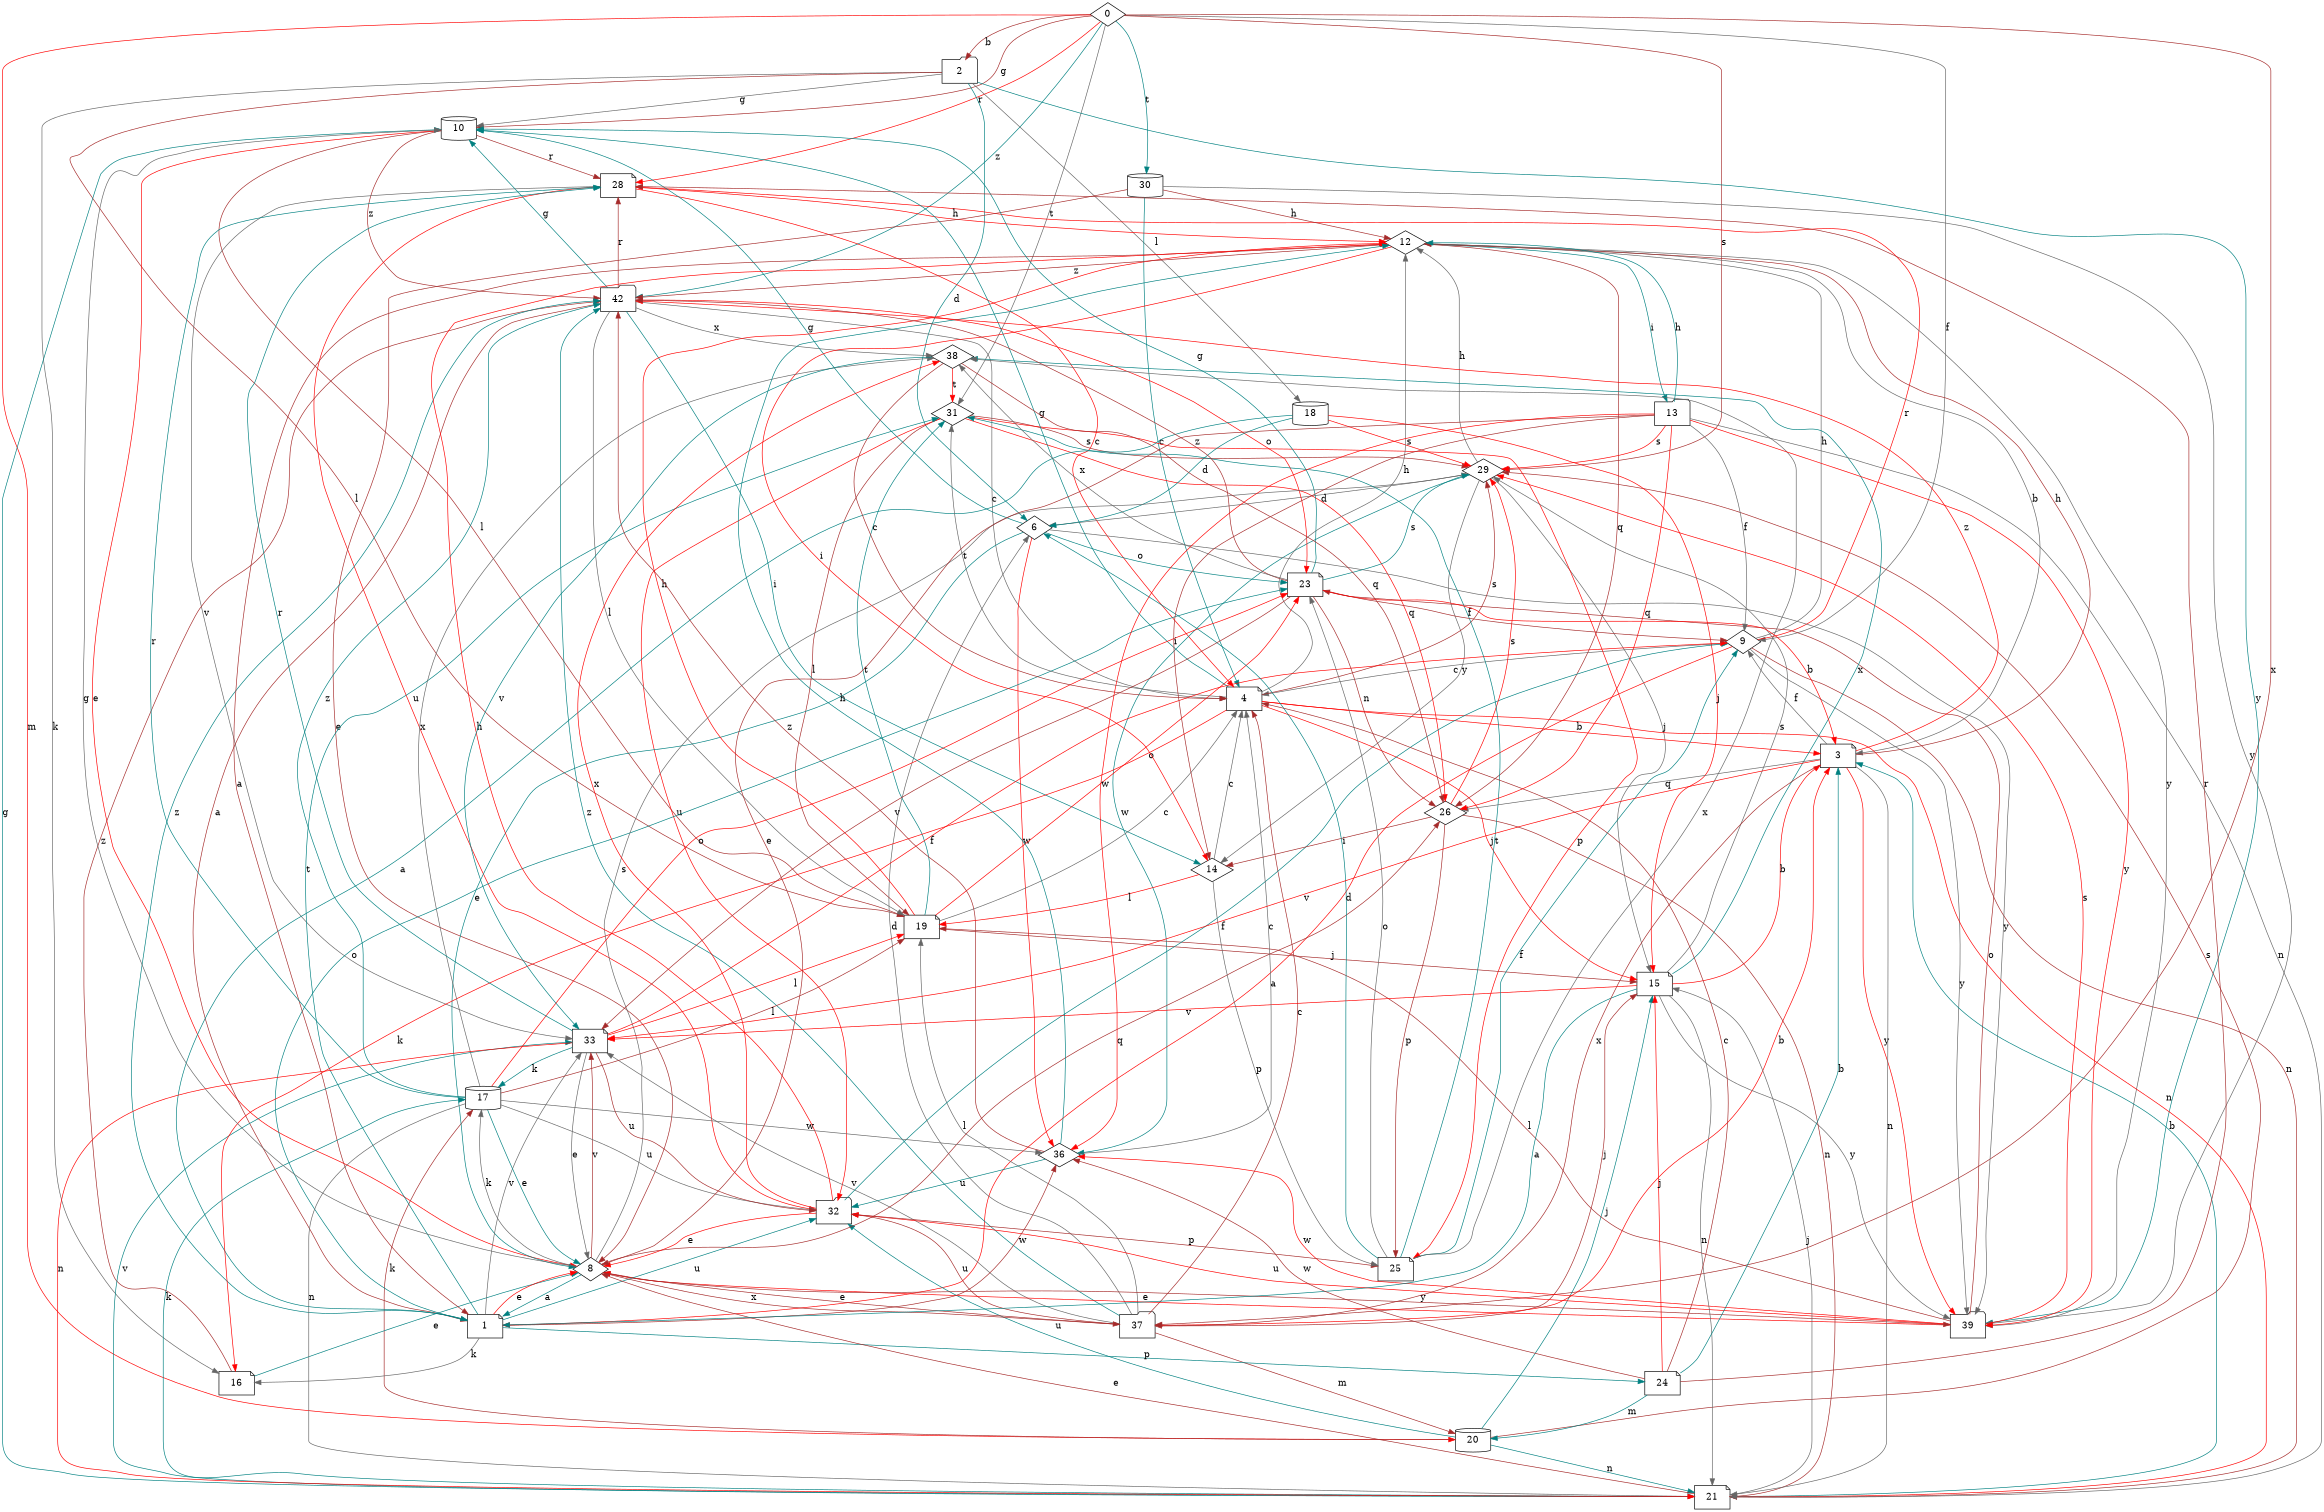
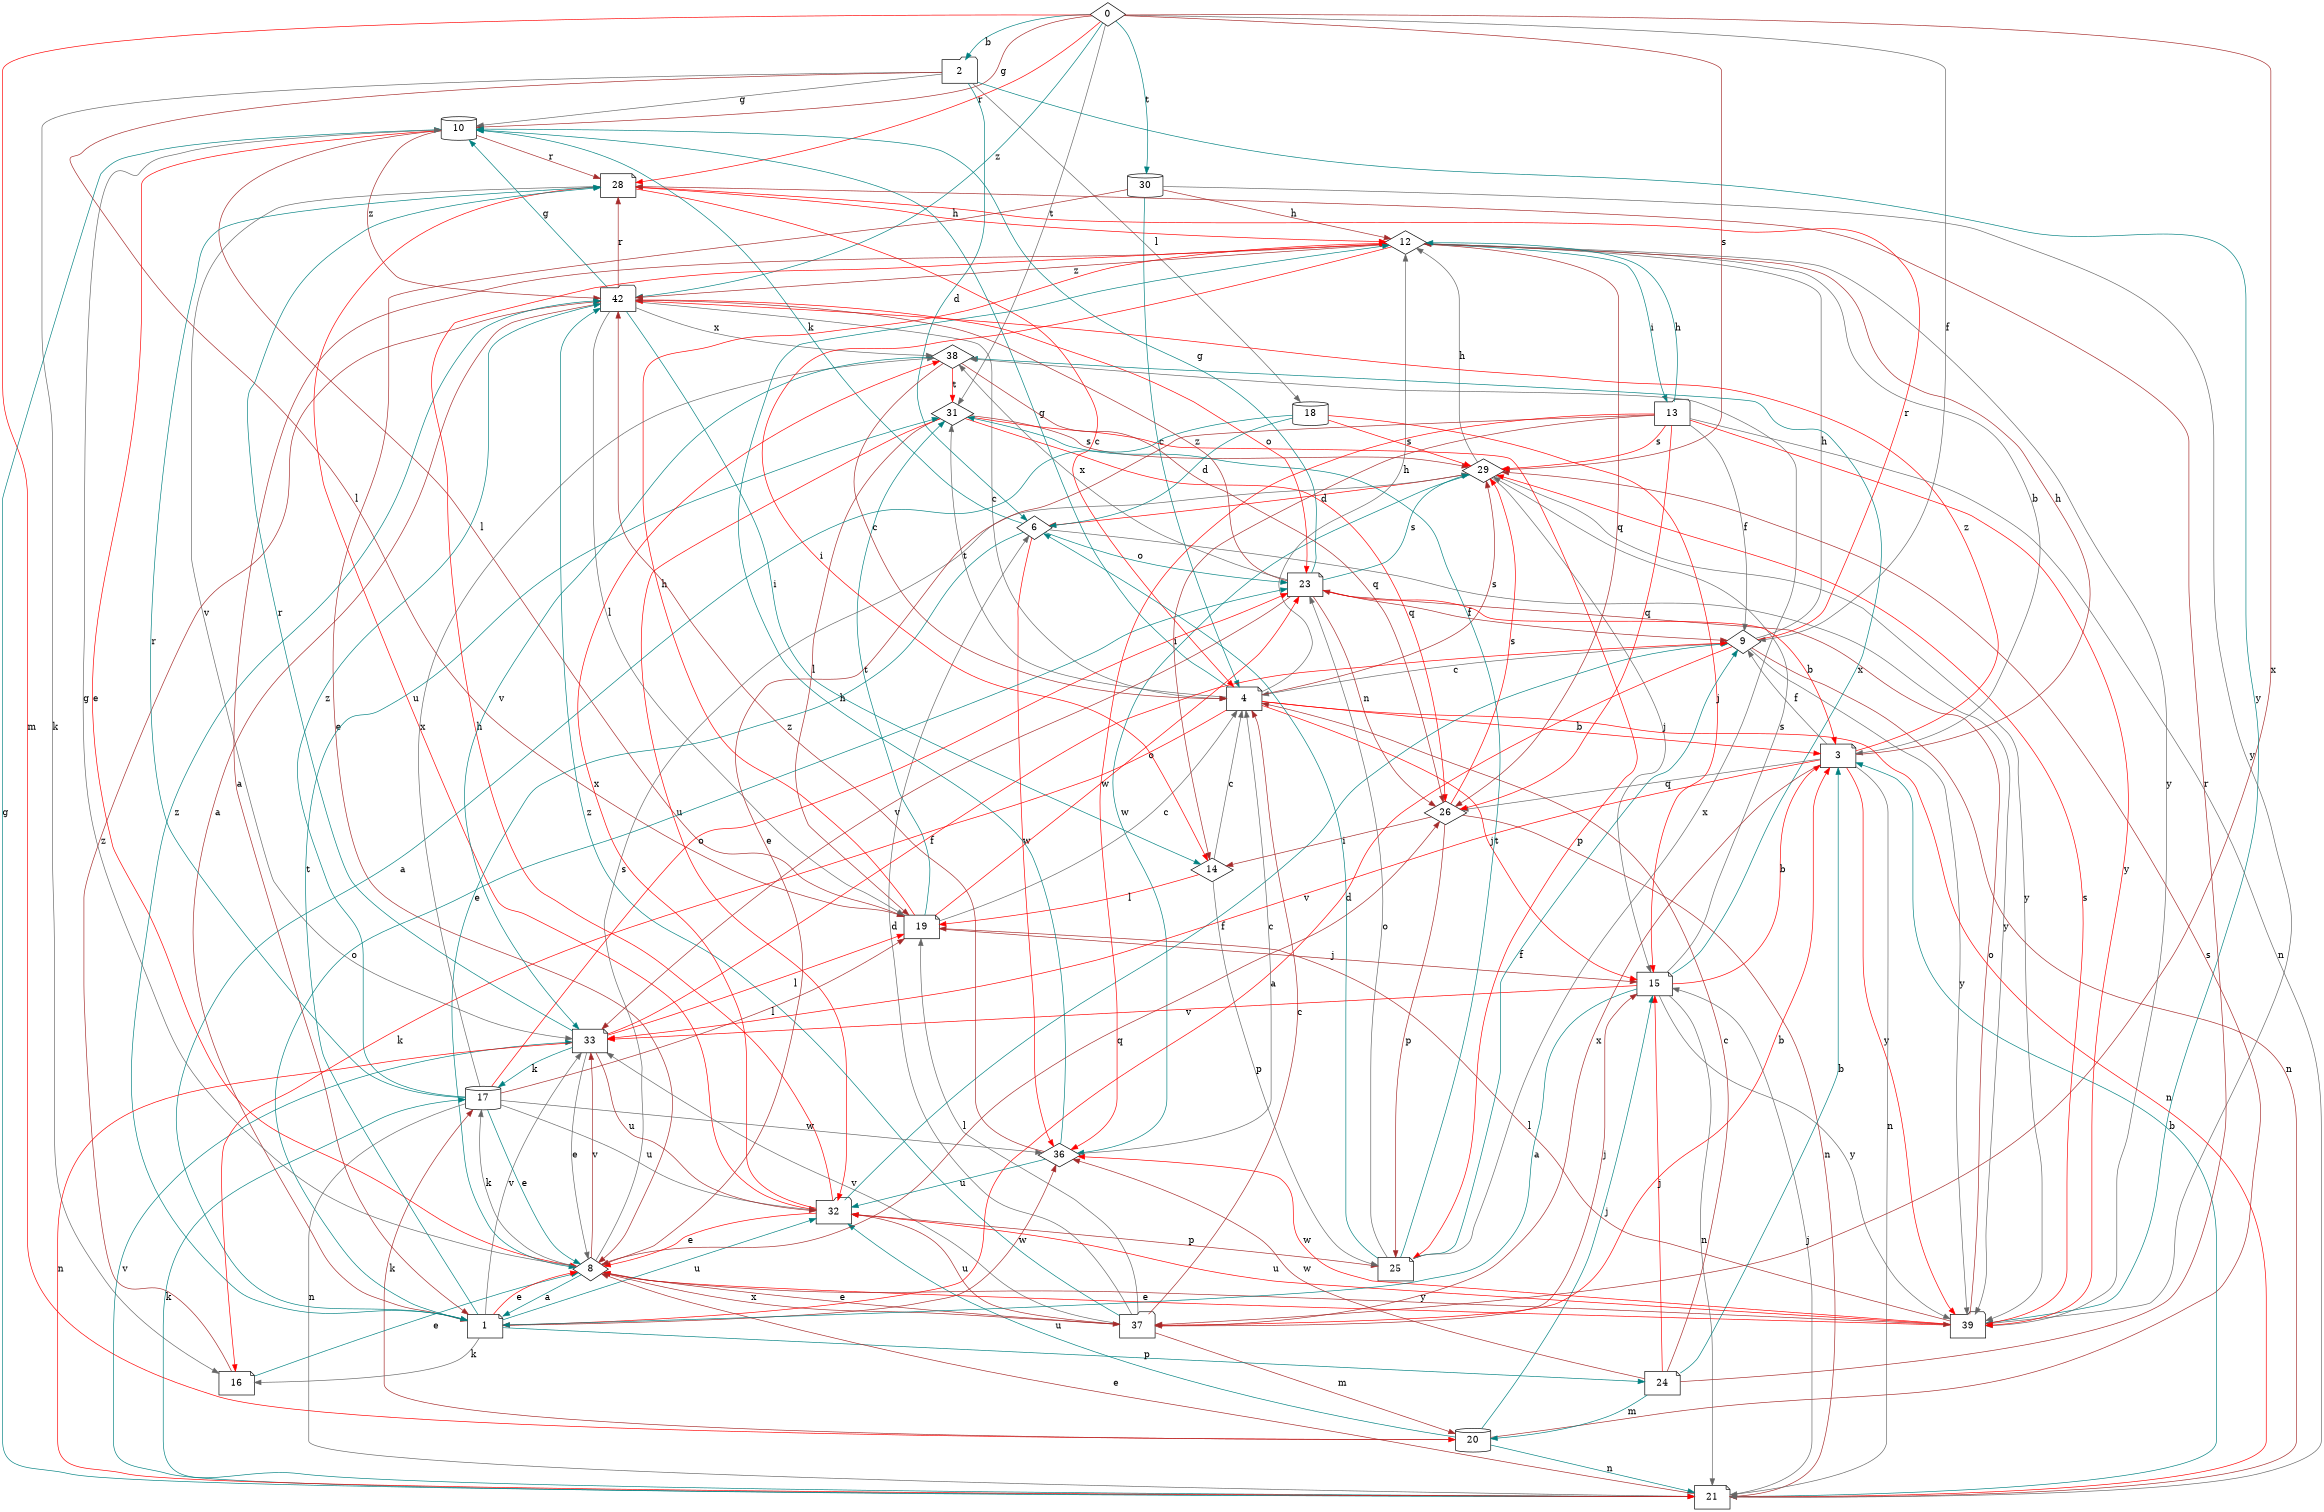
(1025, 22) -> (1025, 22)
(811, 328) -> (811, 328)
(1262, 502) -> (1262, 502)
(1424, 706) -> (2015, 745)
